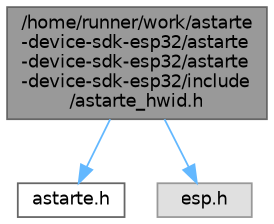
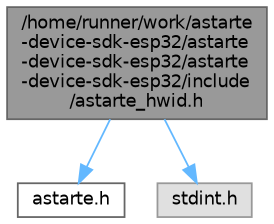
(205, 200) -> (205, 200)
